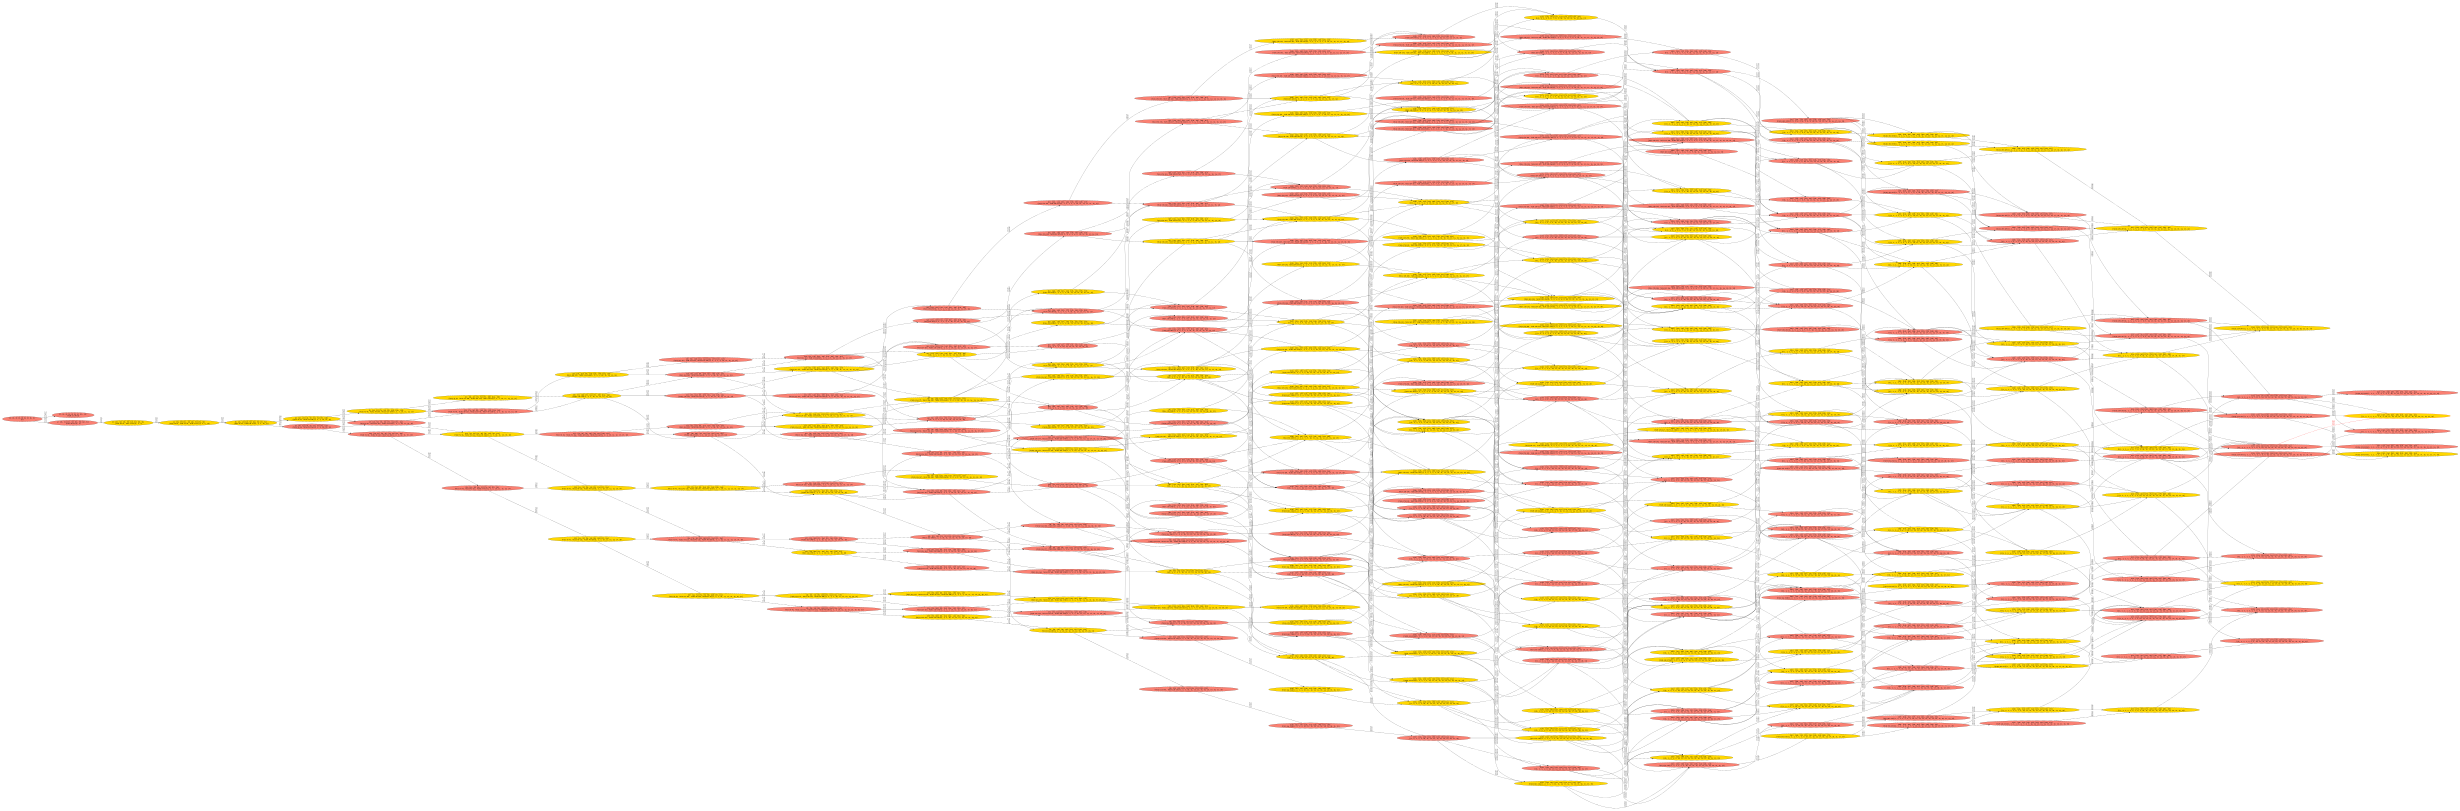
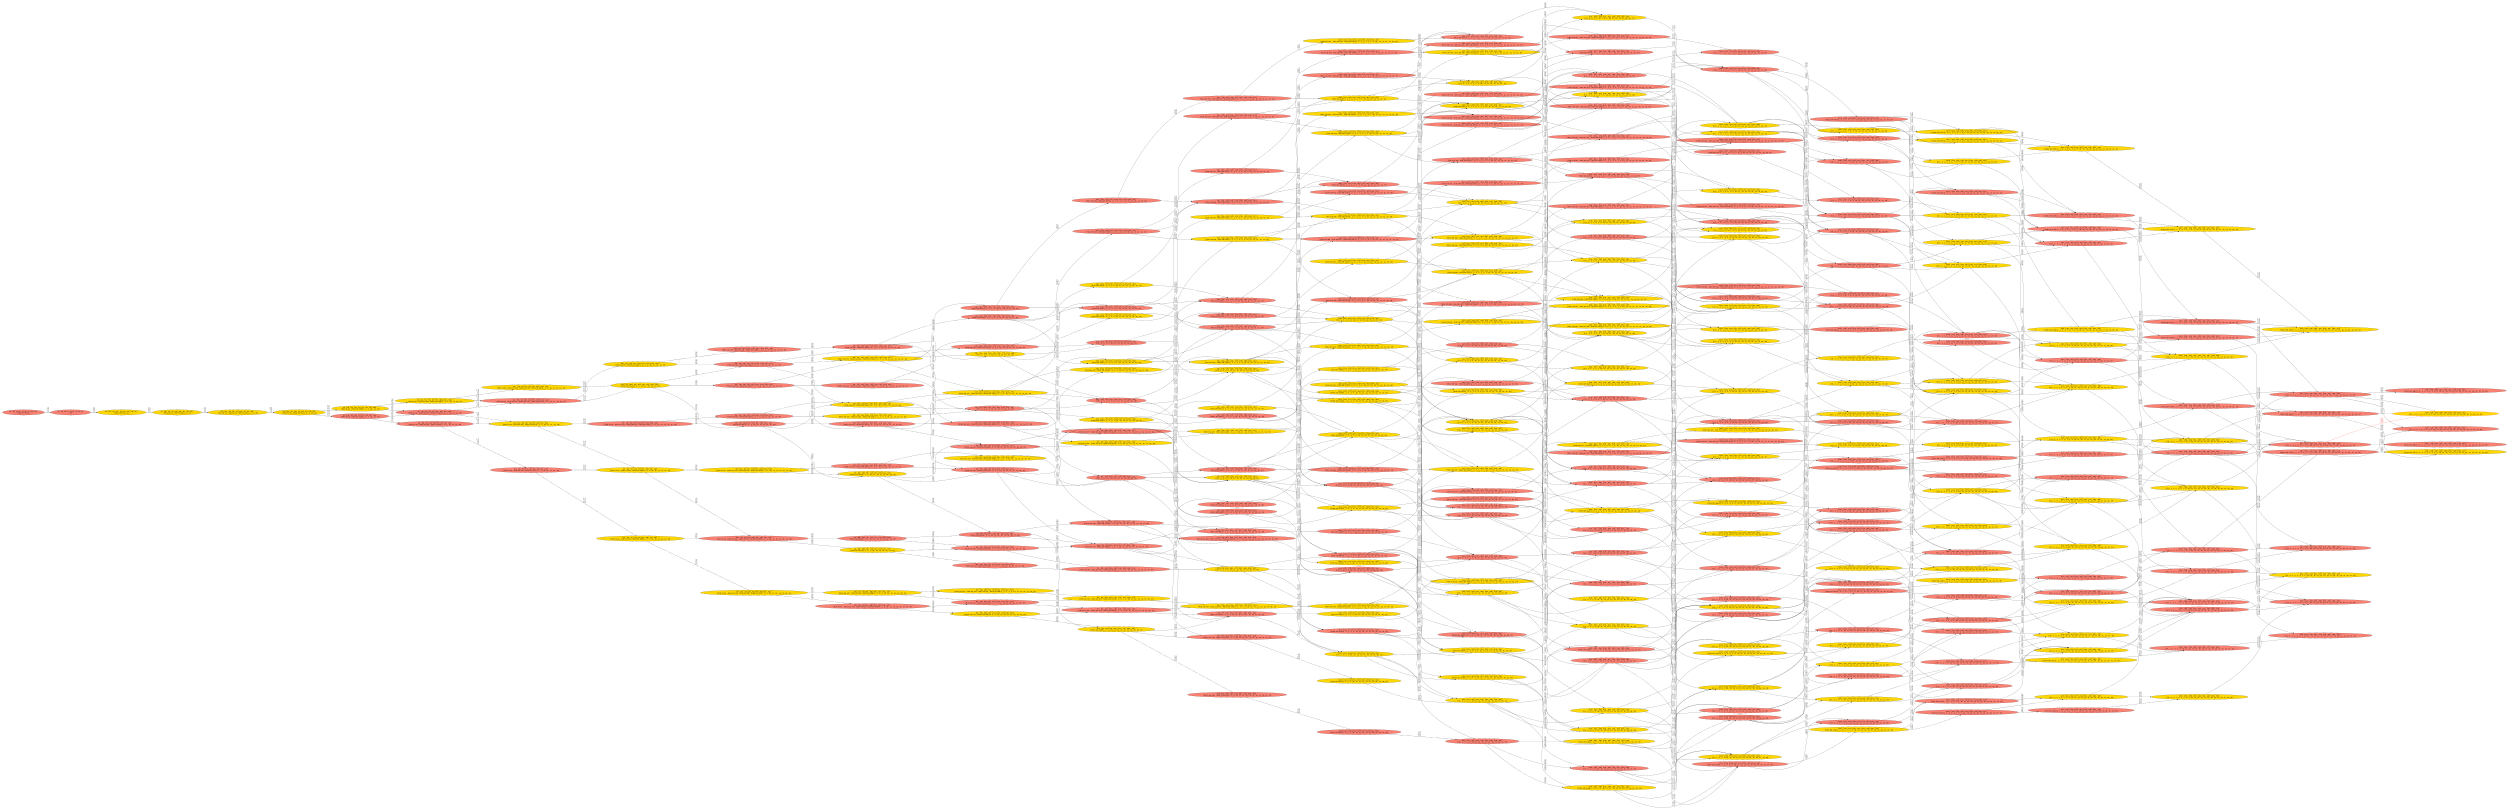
(47, 417) -> (47, 412)
(73, 423) -> (122, 412)
